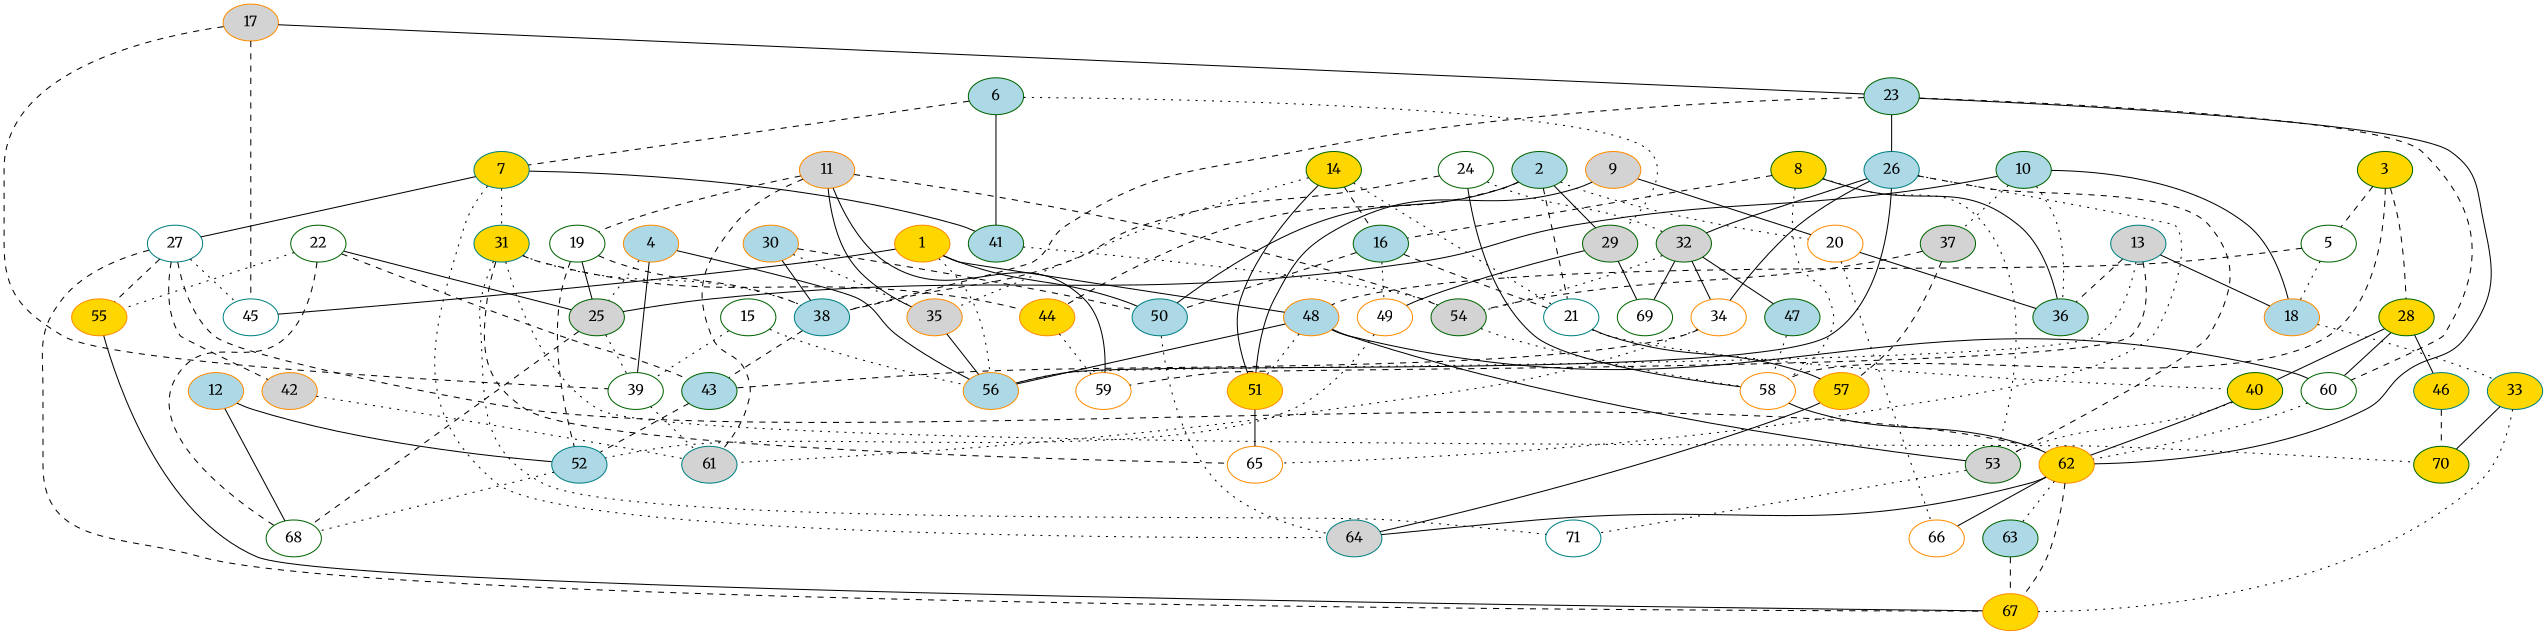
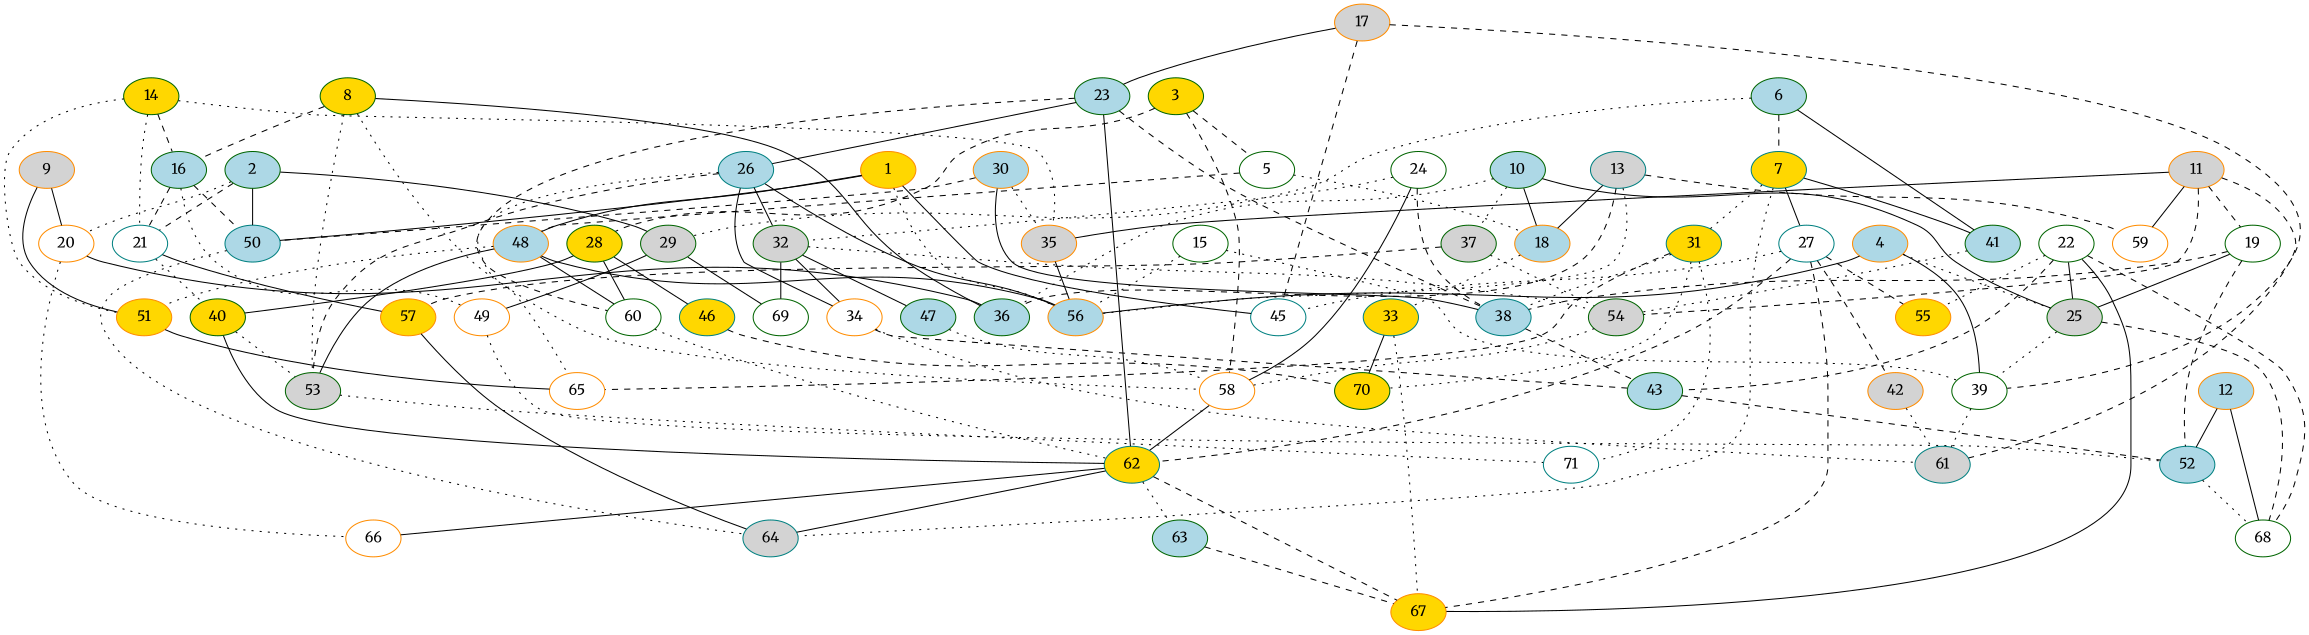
(1258, 261) -> (5, 199)
(1714, 280) -> (1529, 274)
(1047, 317) -> none
(2067, 465) -> (1132, 465)
(981, 594) -> (1919, 579)
